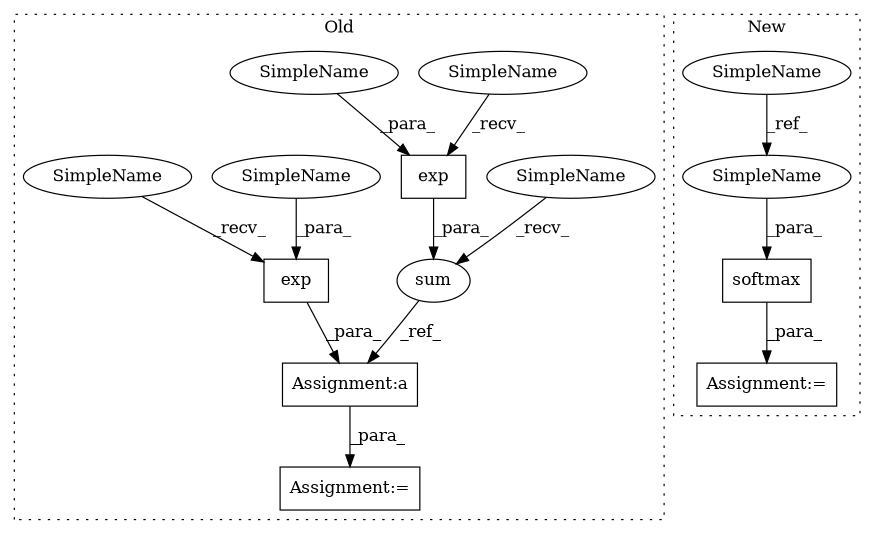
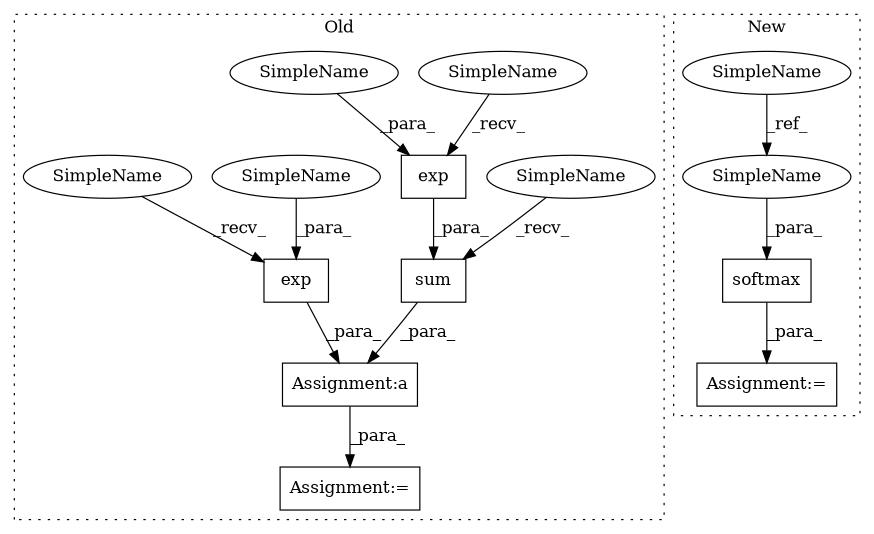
(434, 281) -> (434, 281)
(420, 333) -> (428, 333)
